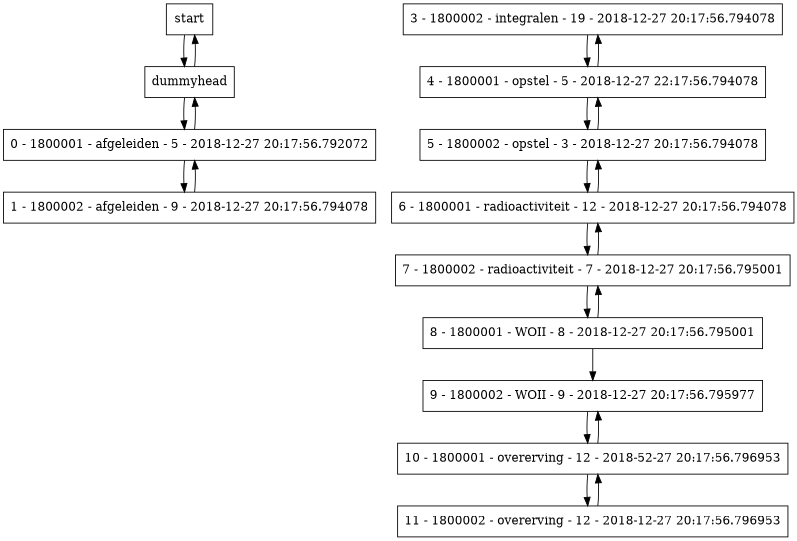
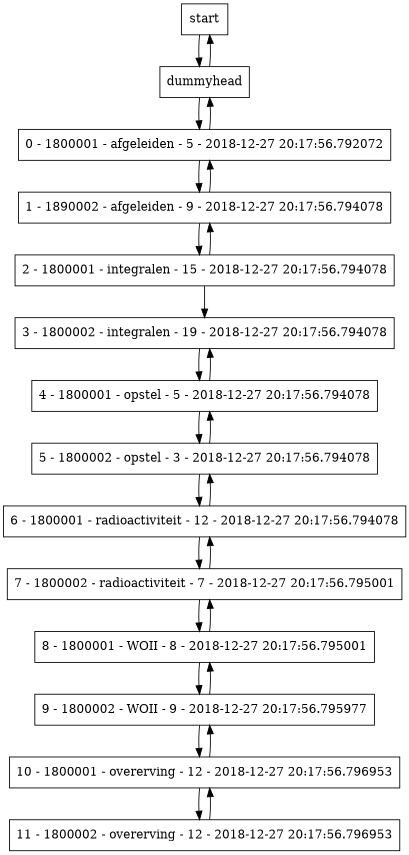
(593, 82) -> (205, 396)
(190, 208) -> (205, 208)
none -> (205, 270)
(593, 459) -> (205, 772)
none -> (210, 683)
